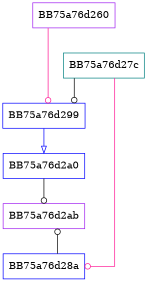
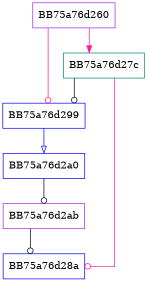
none -> (89, 37)
(58, 244) -> (30, 238)
